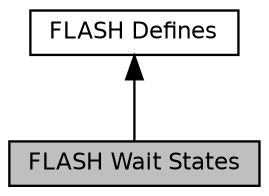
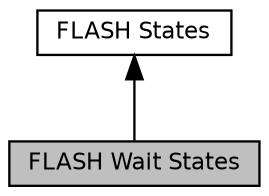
(134, 33) -> (134, 33)
